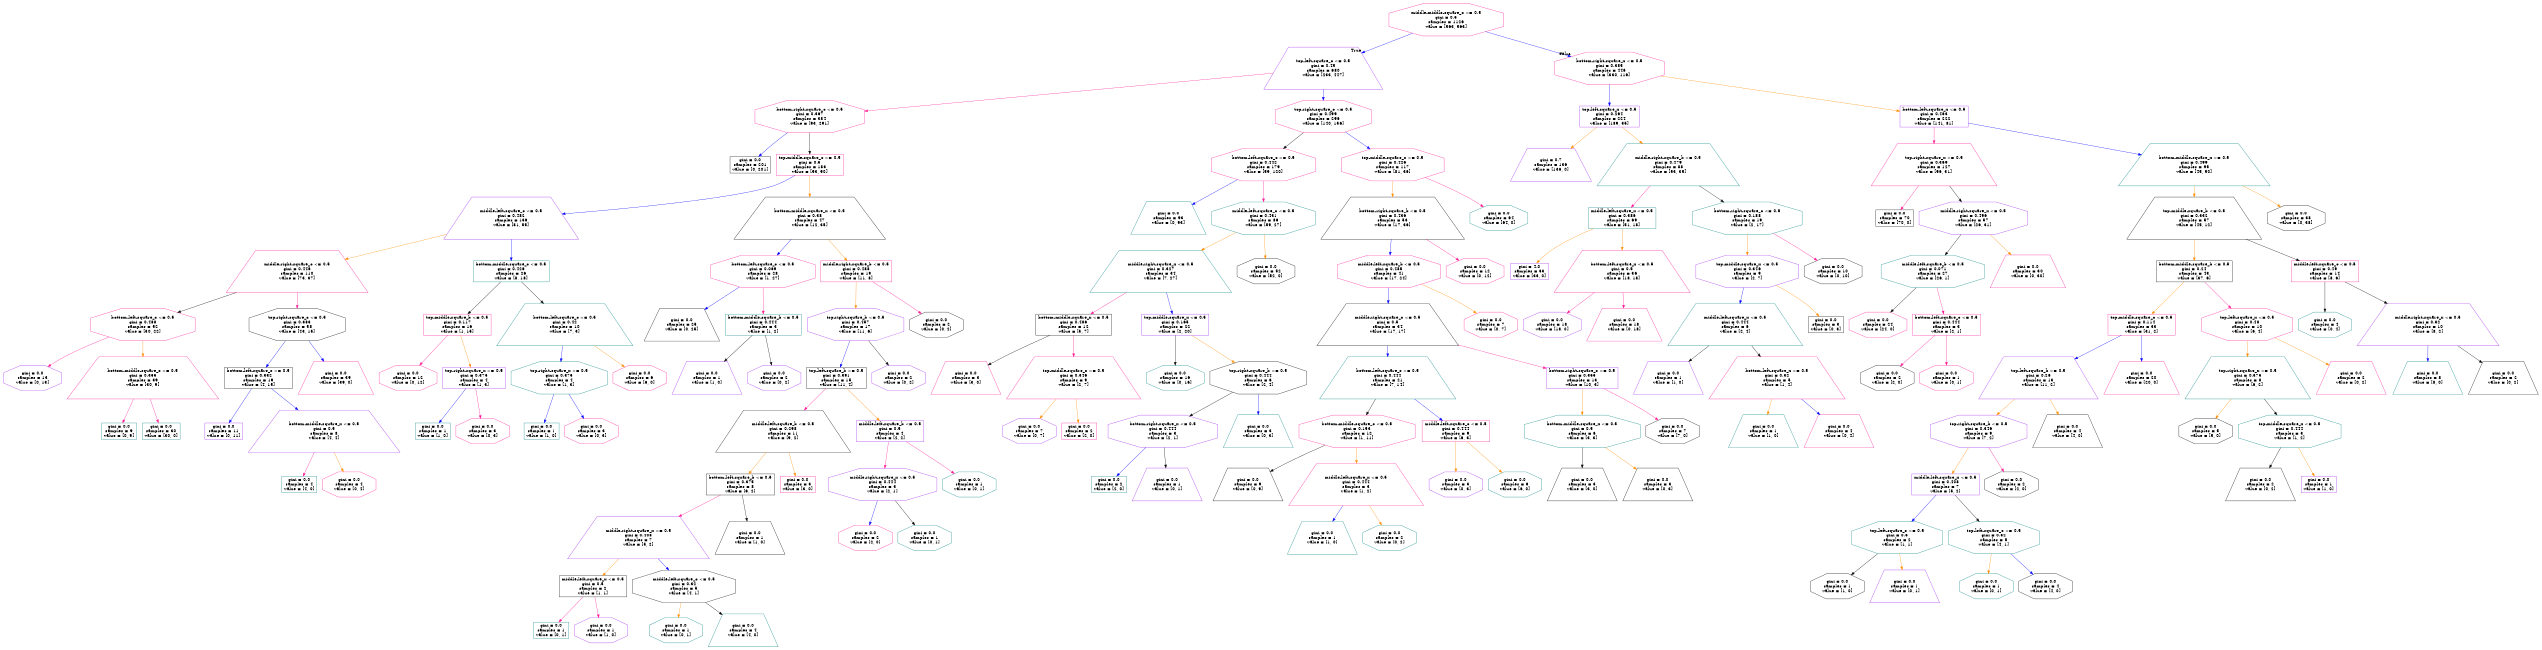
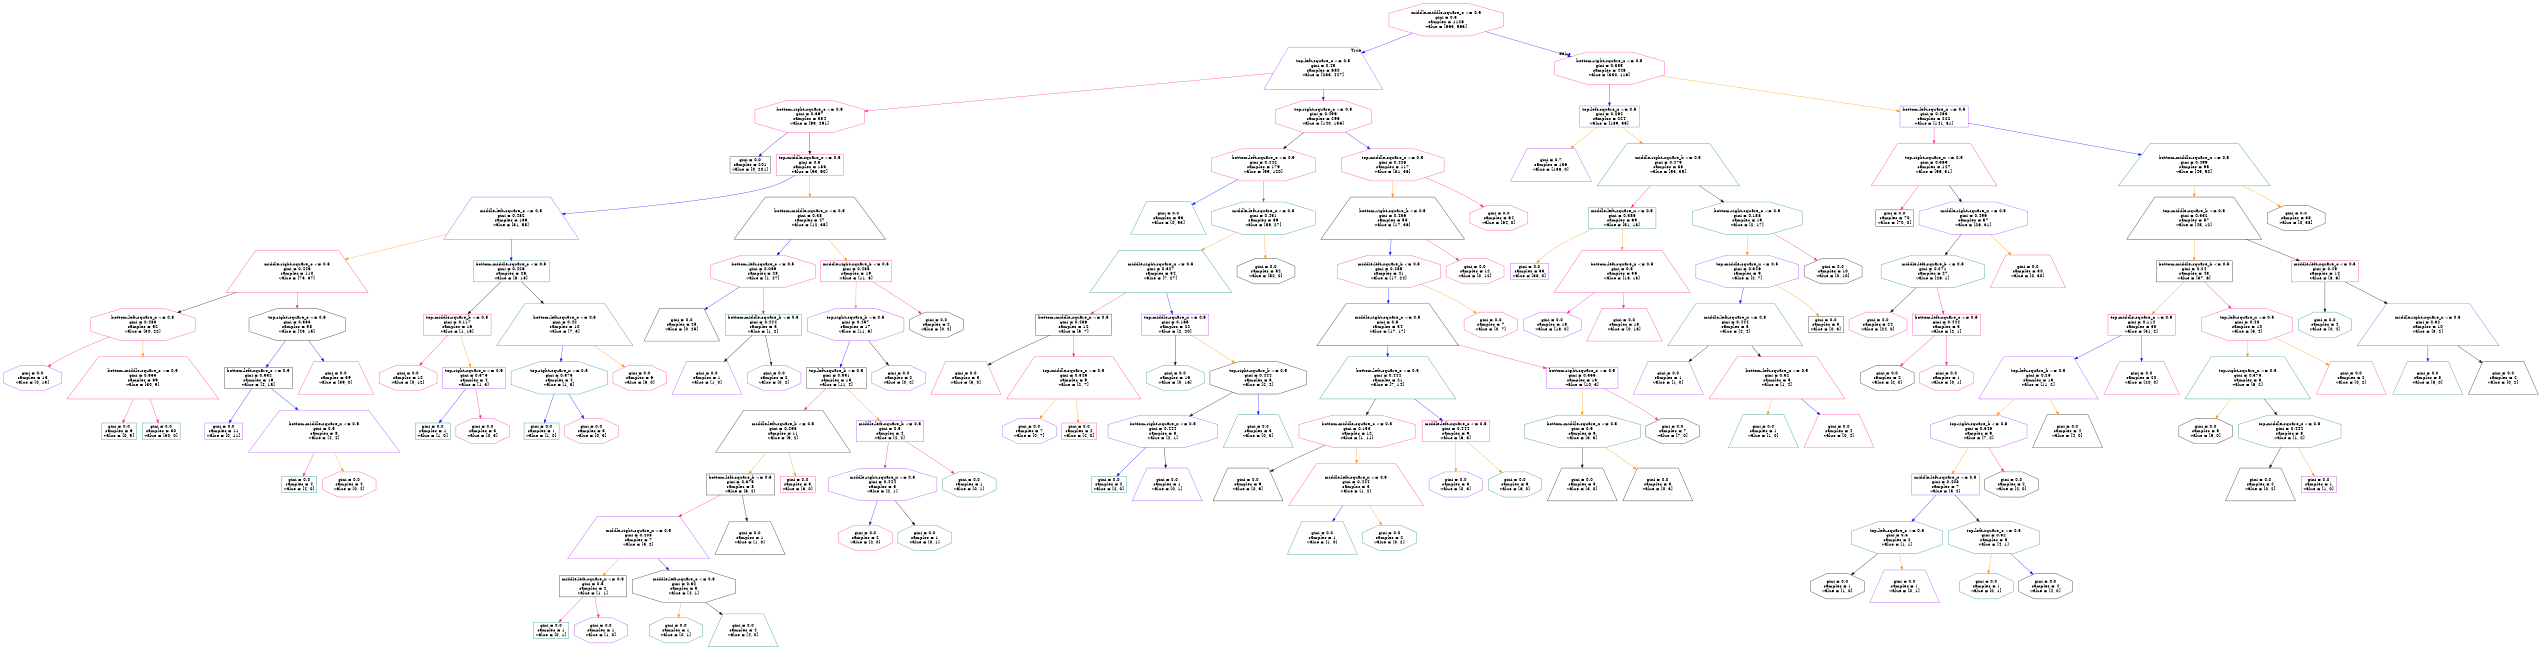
(1499, 218) -> (1499, 218)
(1530, 271) -> (1530, 271)
